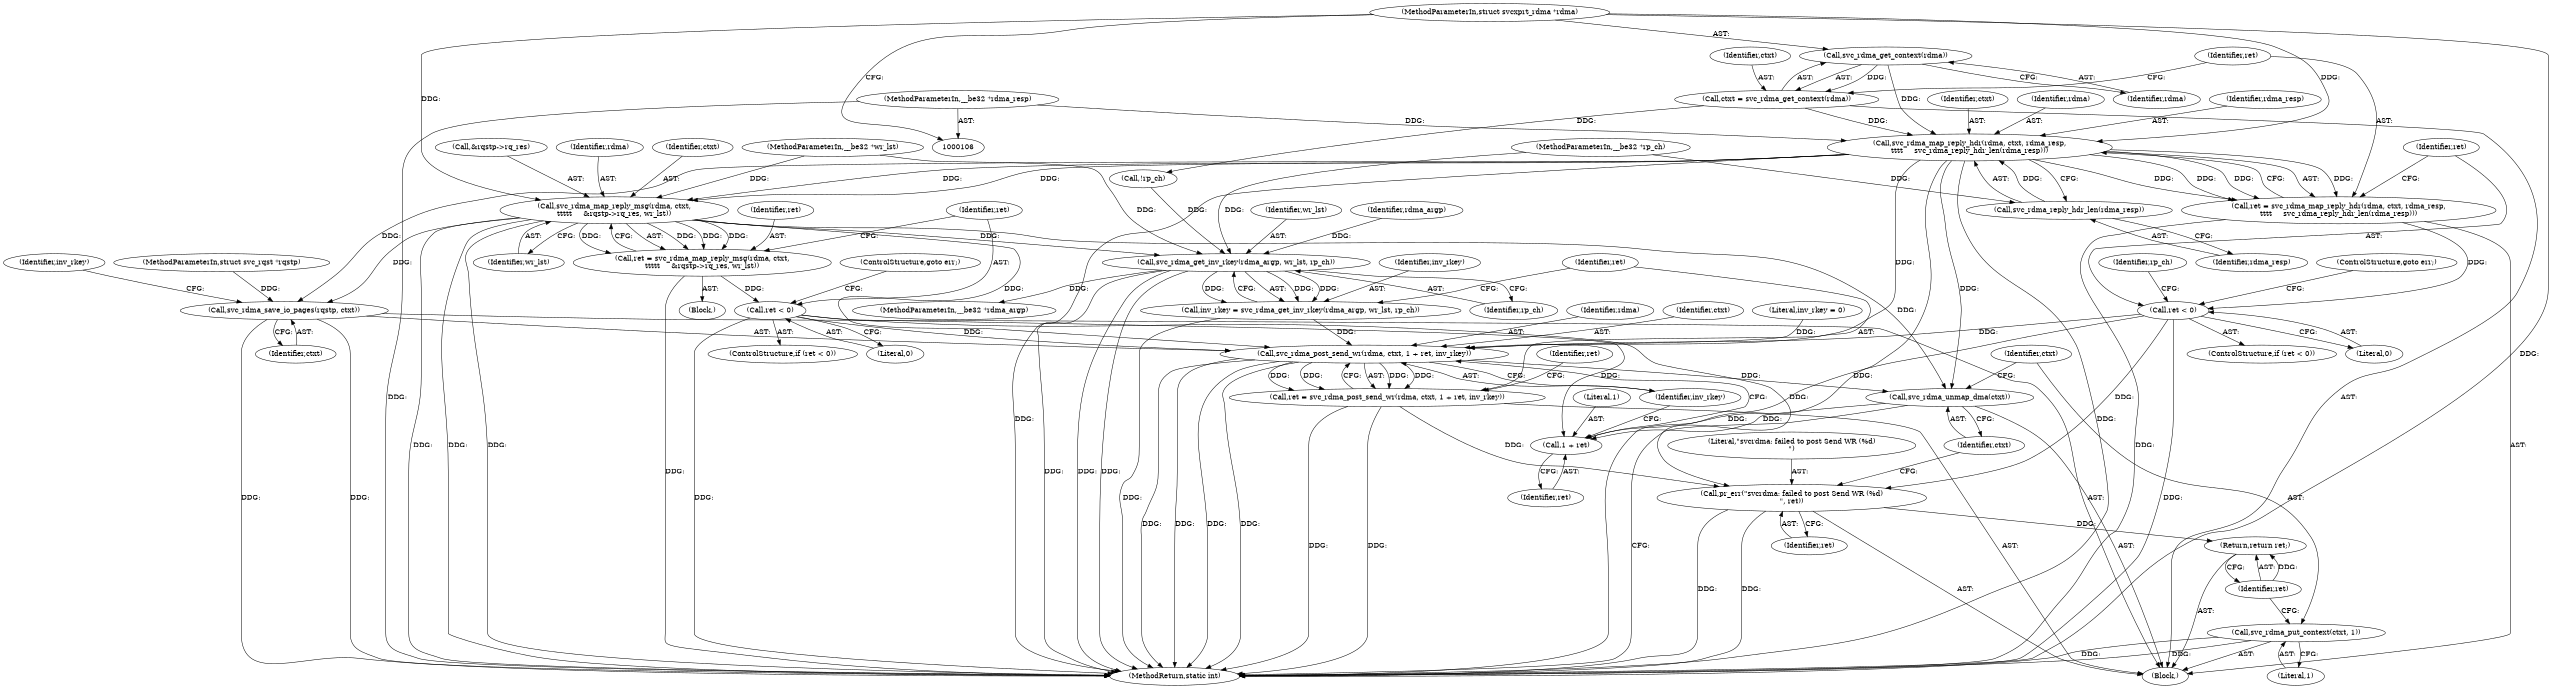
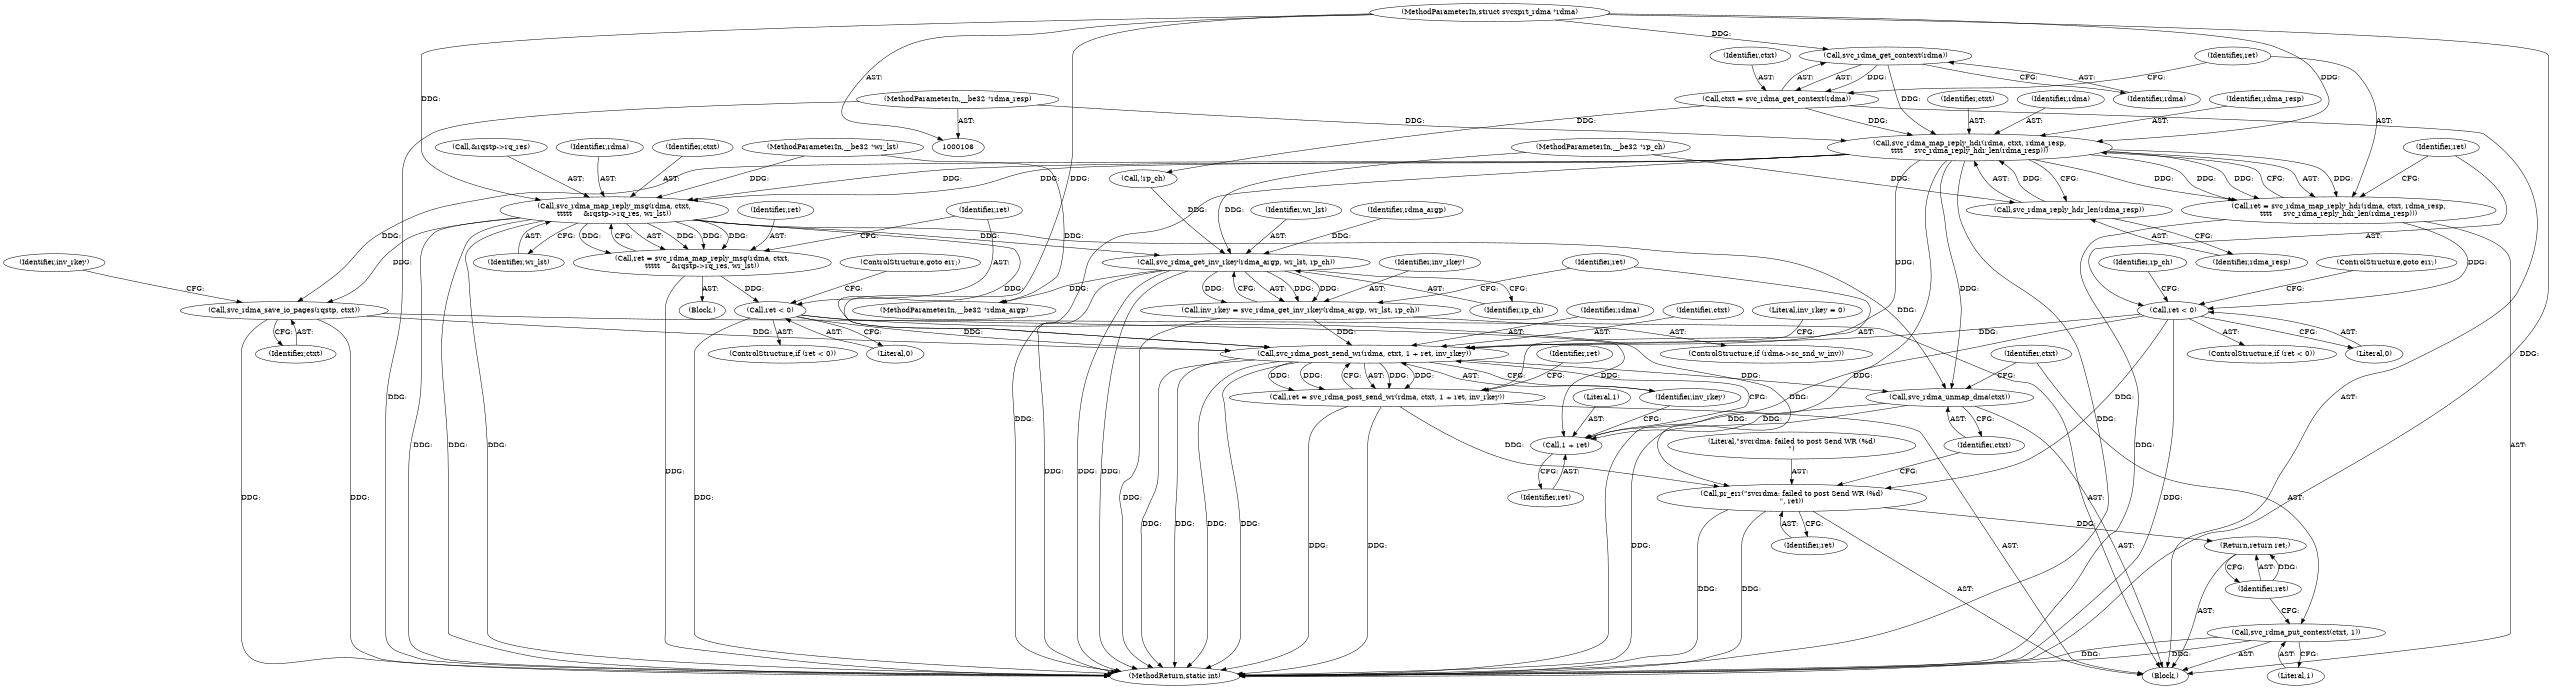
(1722, 34) -> (1722, 34)
(876, 78) -> (876, 78)
(1098, 172) -> (1053, 176)
(222, 263) -> none
none -> (992, 297)
(764, 332) -> (764, 332)
(1807, 332) -> (1807, 332)
none -> (1766, 354)
(1642, 546) -> (1642, 546)
